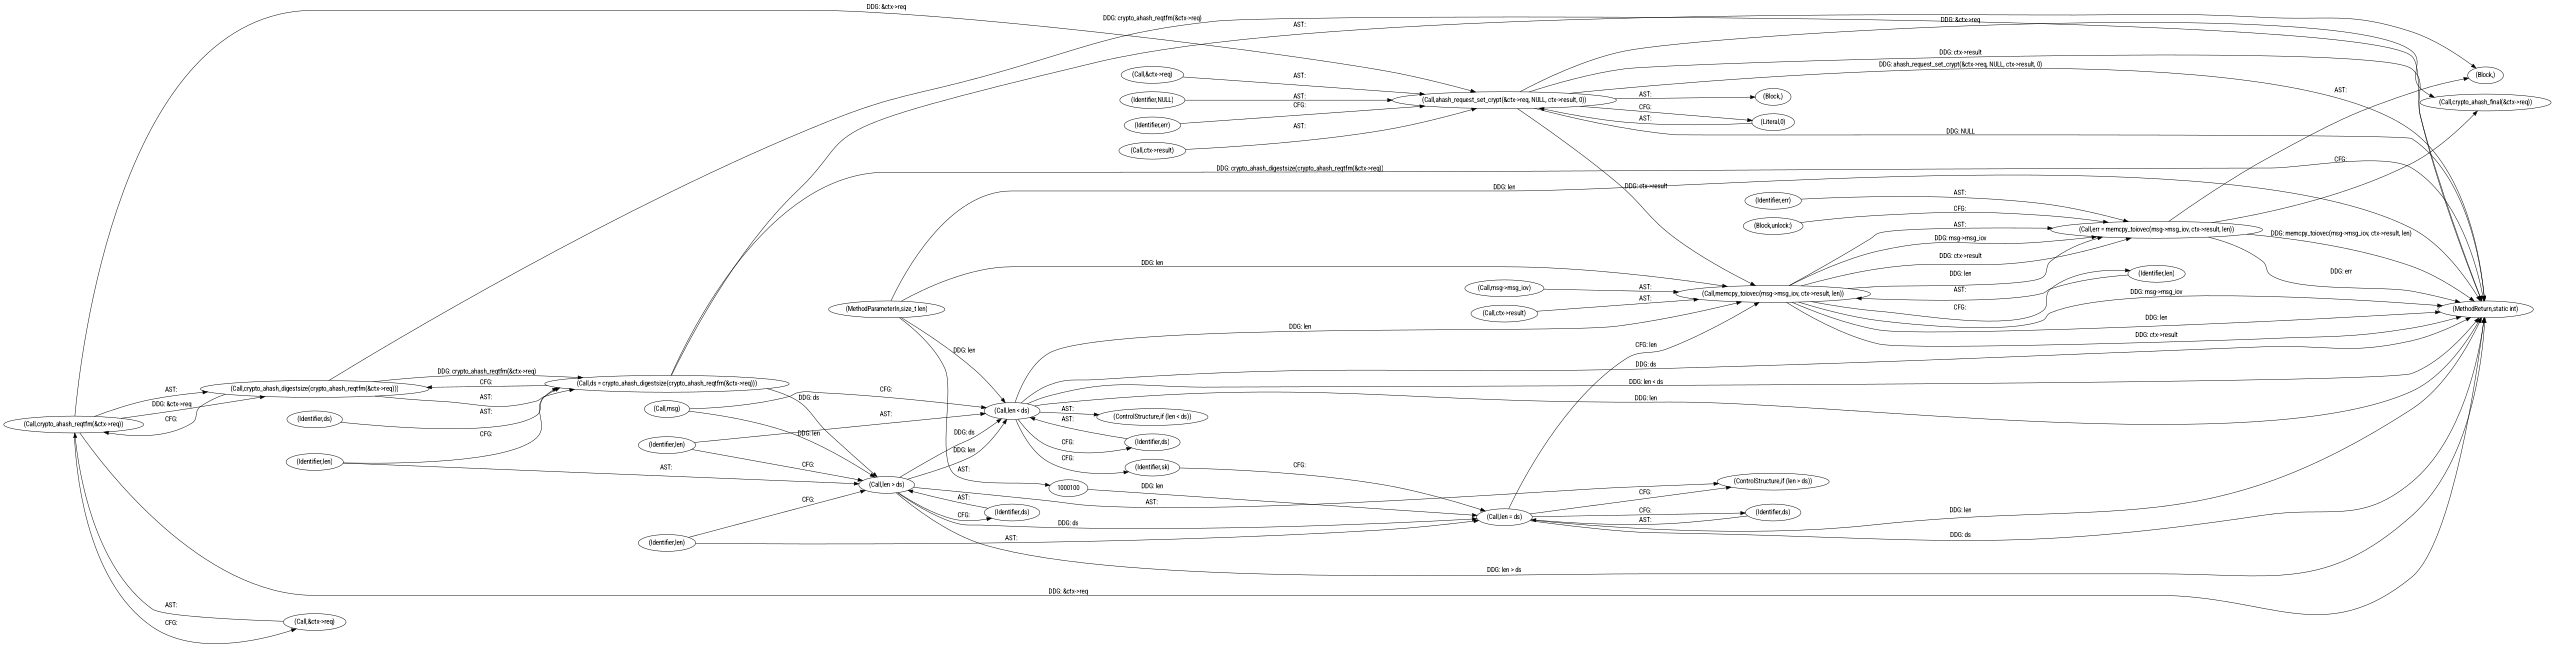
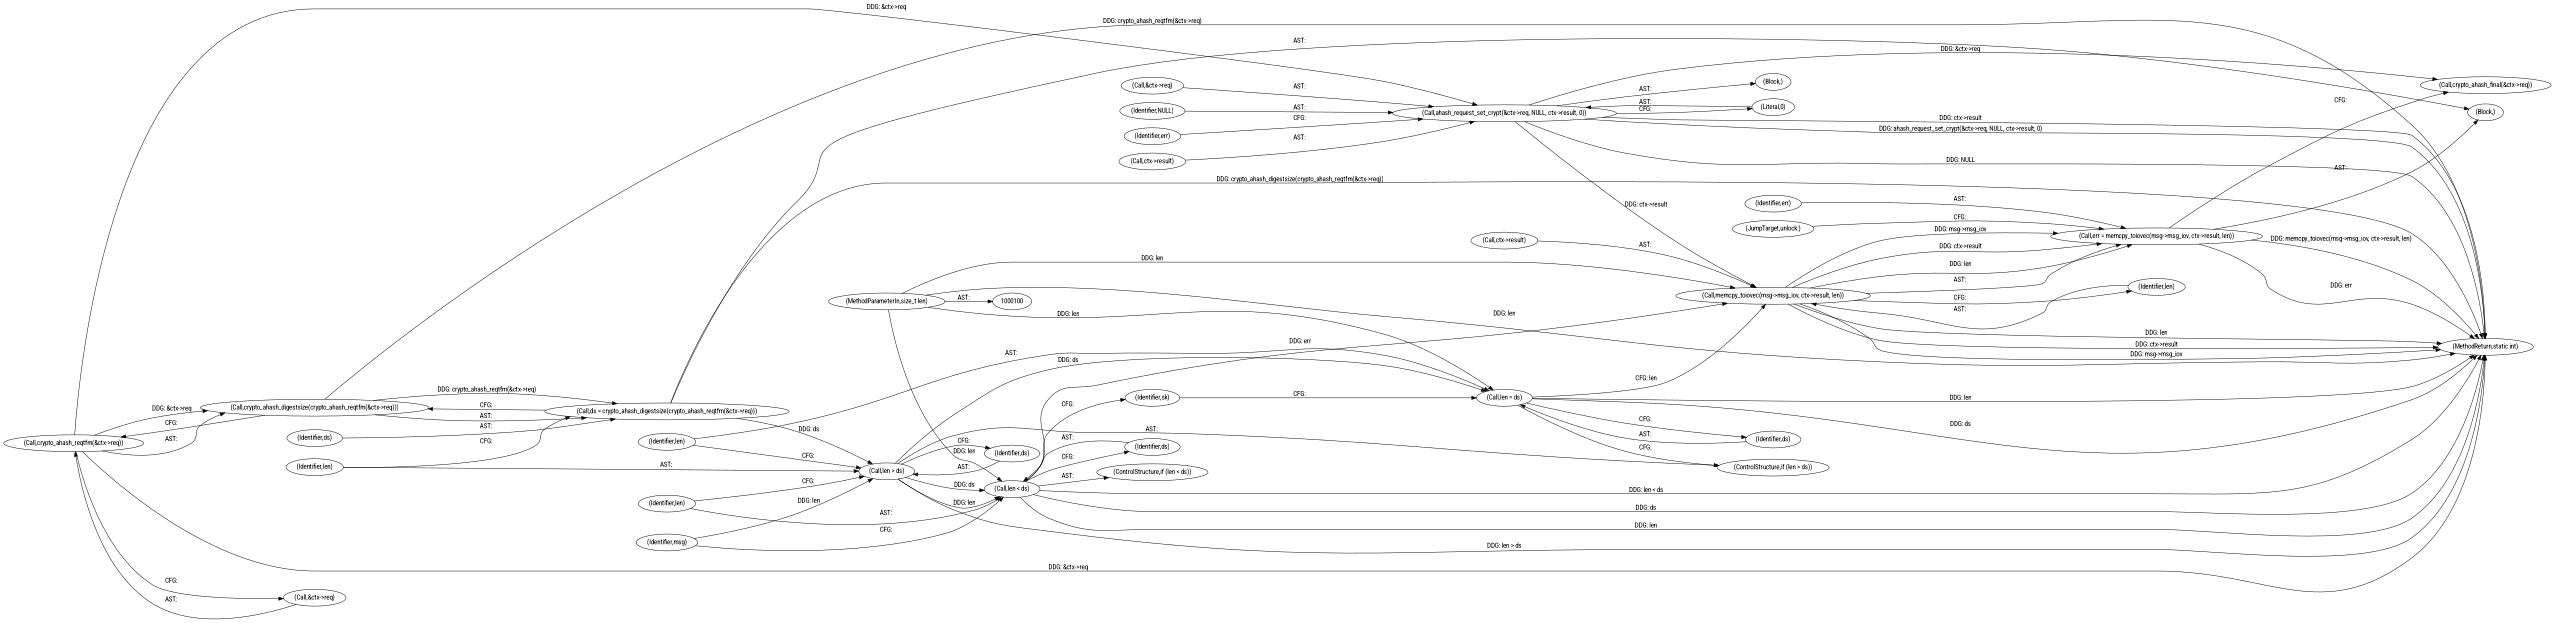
(1773, 226) -> (1773, 229)
(1504, 288) -> none
(1300, 327) -> (1300, 341)
(667, 409) -> (667, 542)
(1280, 502) -> (1216, 312)
